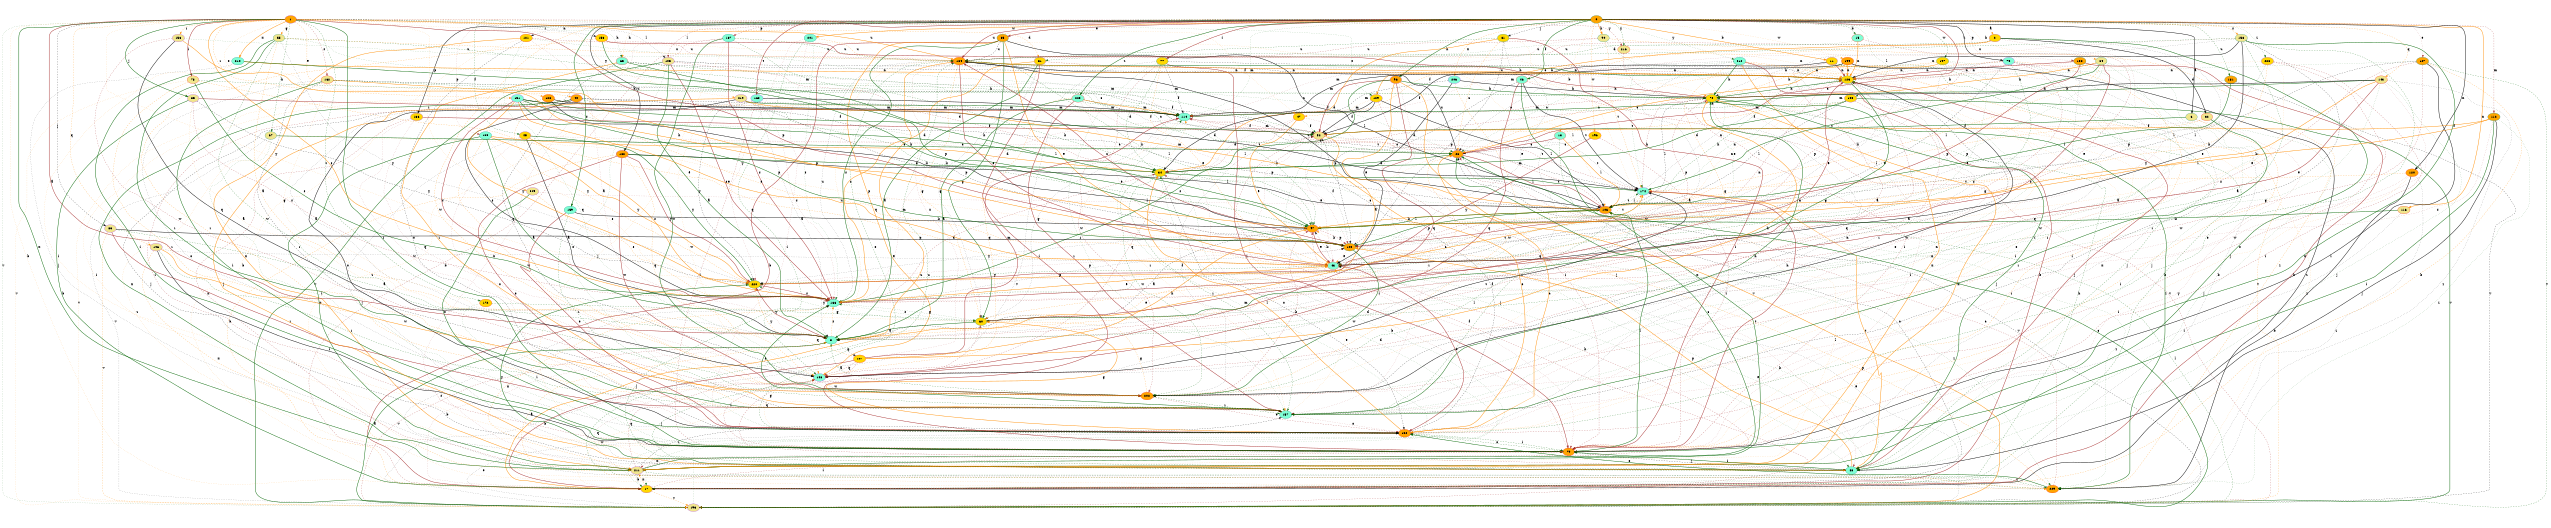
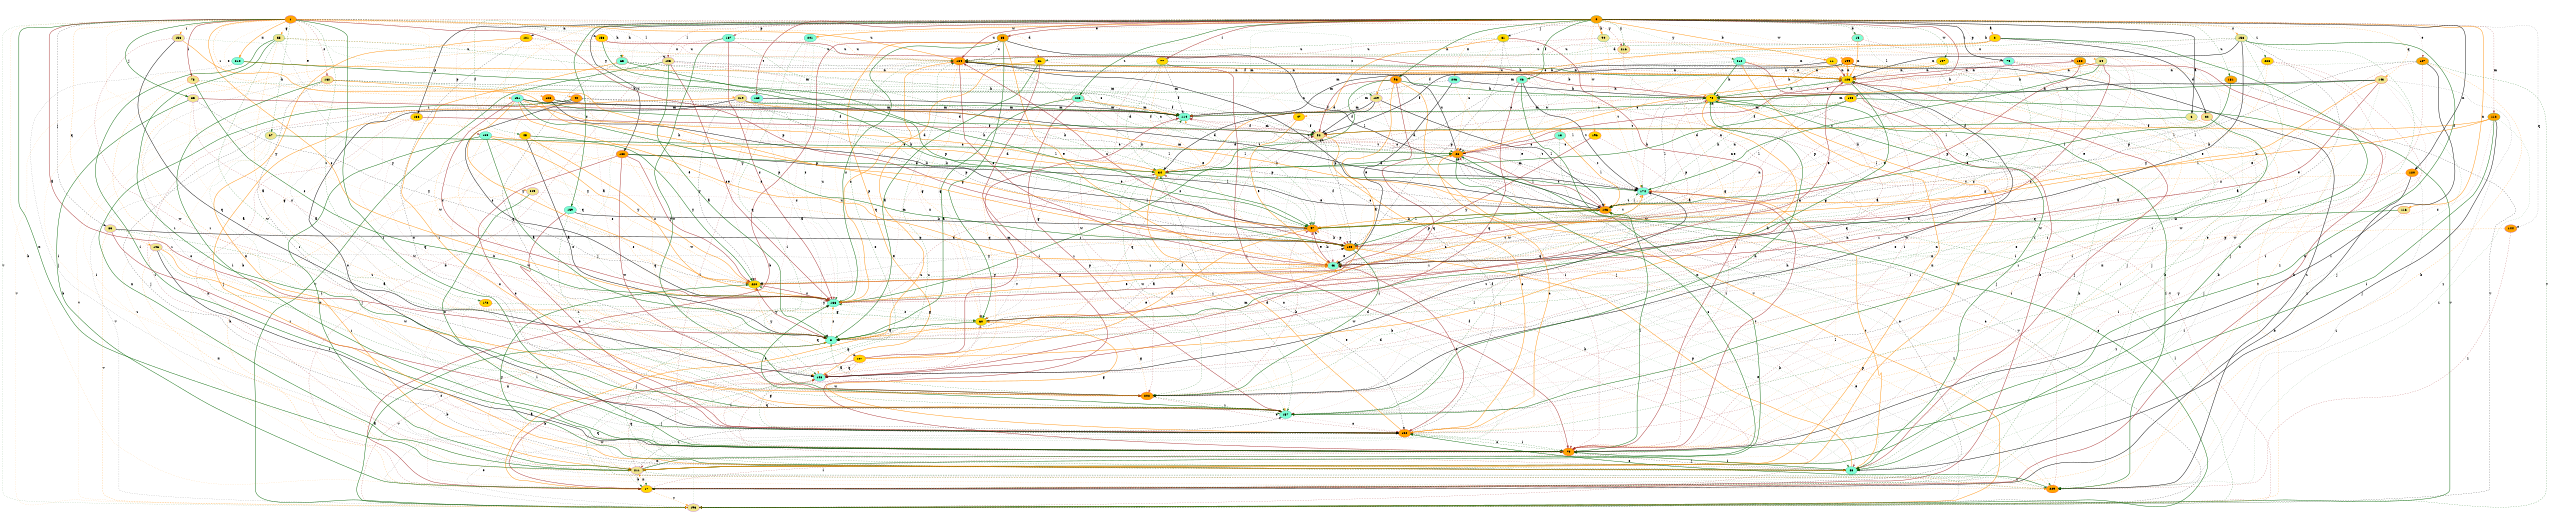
(1376, 98) -> (1376, 98)
(837, 134) -> (837, 134)
none -> (2511, 229)
(1267, 303) -> (1267, 303)
